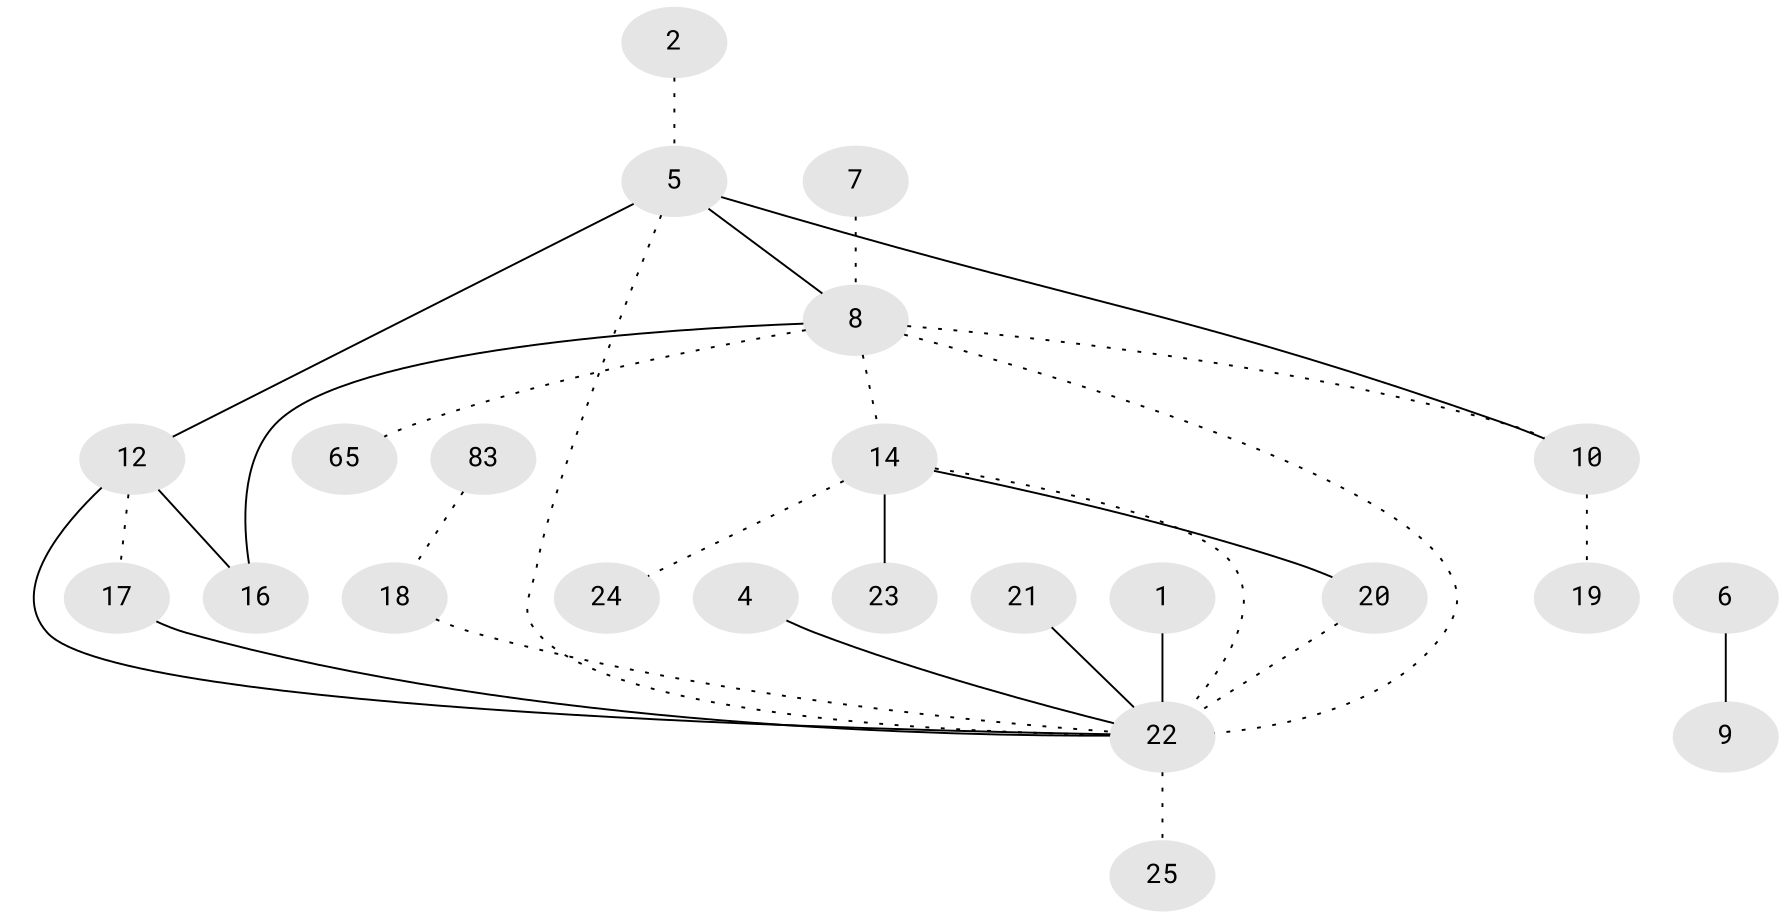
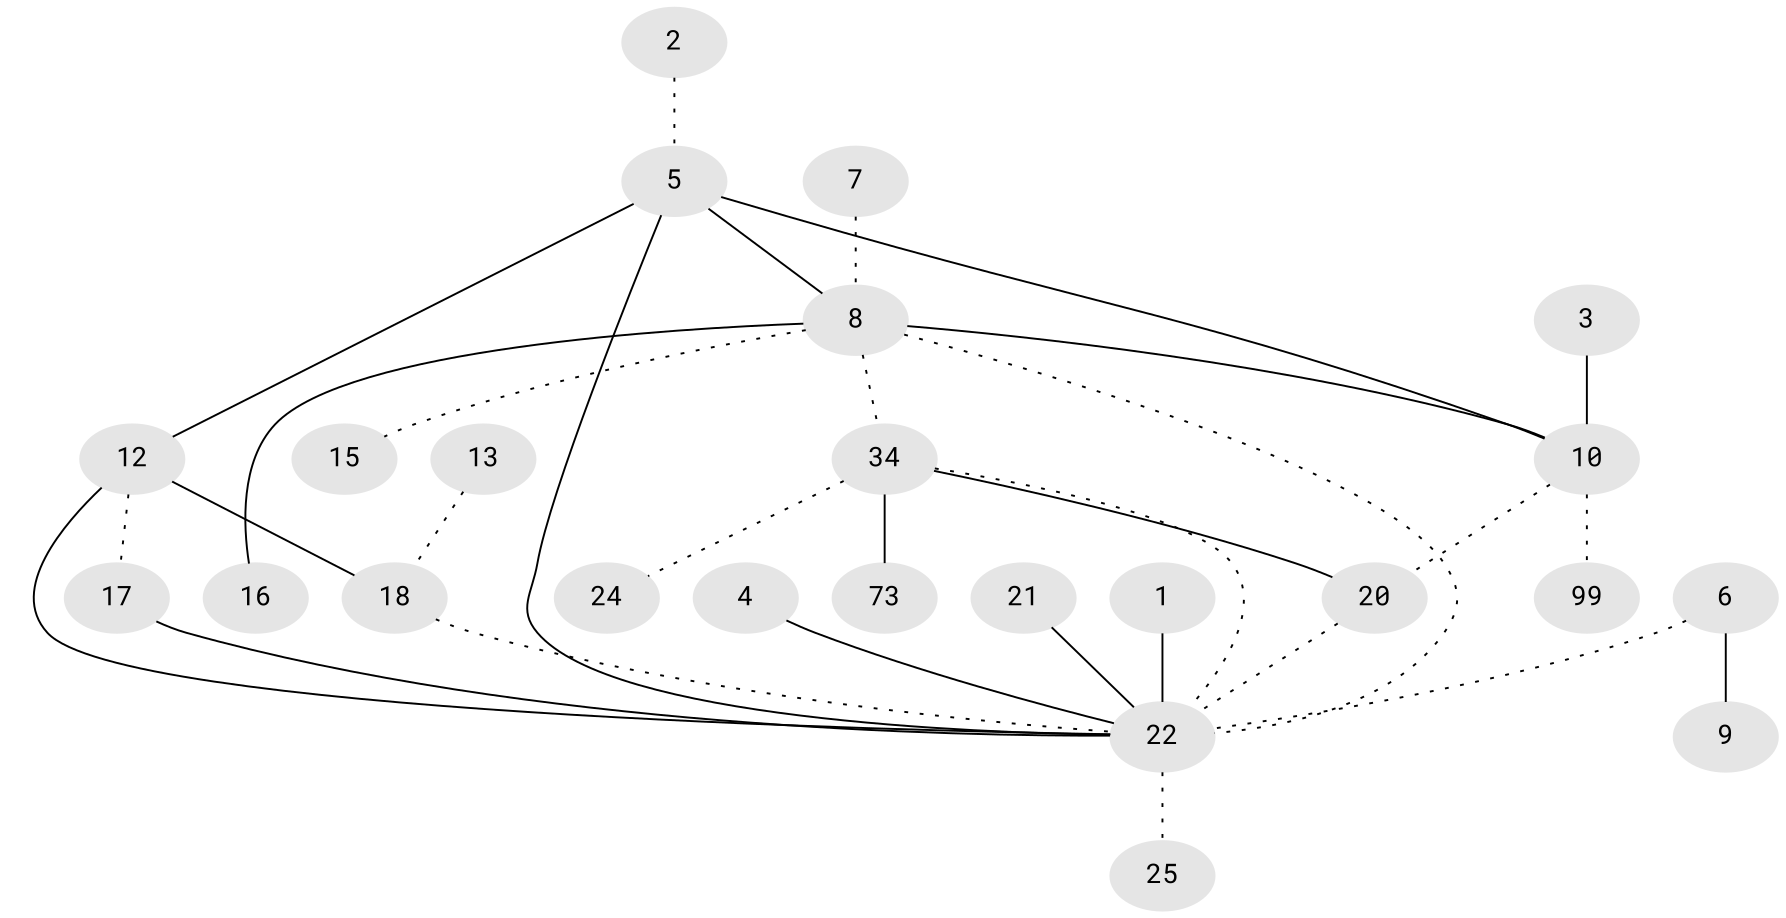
none -> (1587, 320)
(1229, 365) -> (1229, 365)
(344, 459) -> (344, 459)
(483, 459) -> (483, 459)
(885, 459) -> (885, 459)
(194, 529) -> (263, 528)
none -> (1481, 529)
(885, 598) -> (885, 598)
(1587, 598) -> (1587, 598)
(649, 687) -> (649, 687)
none -> (1453, 687)
